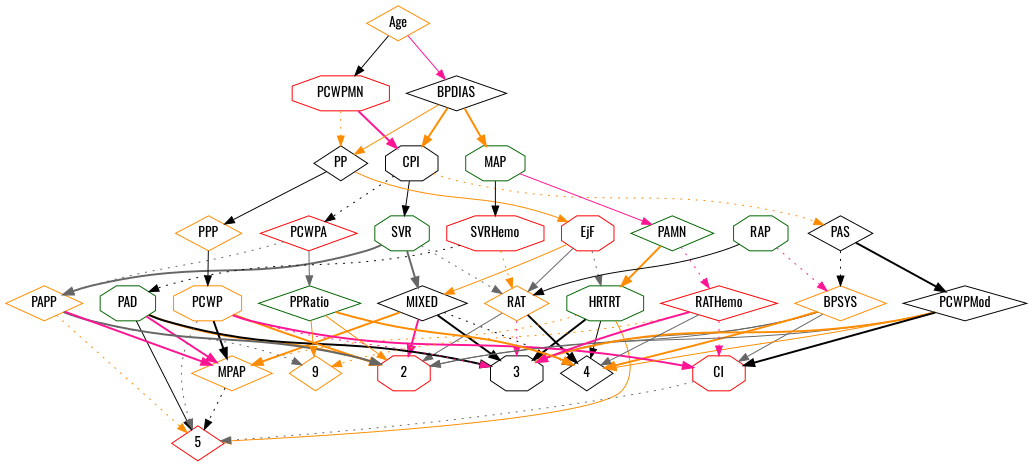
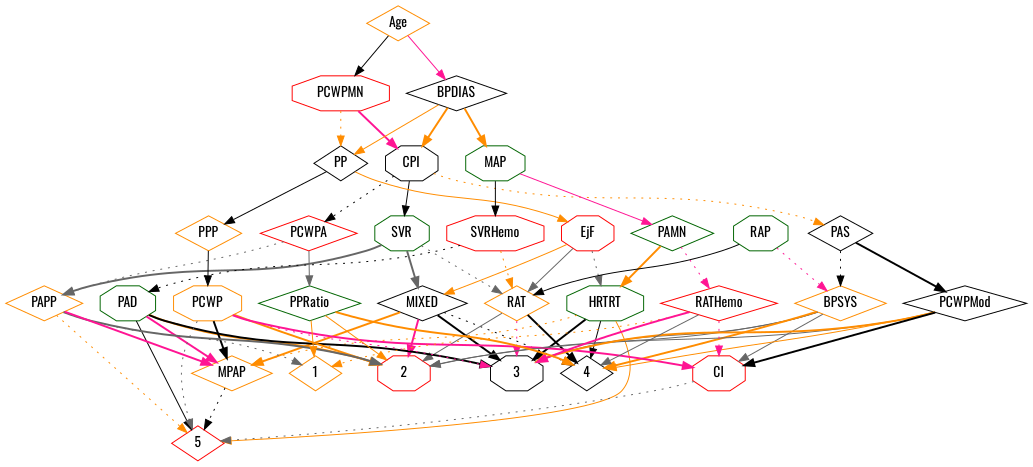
(316, 373) -> (316, 373)
